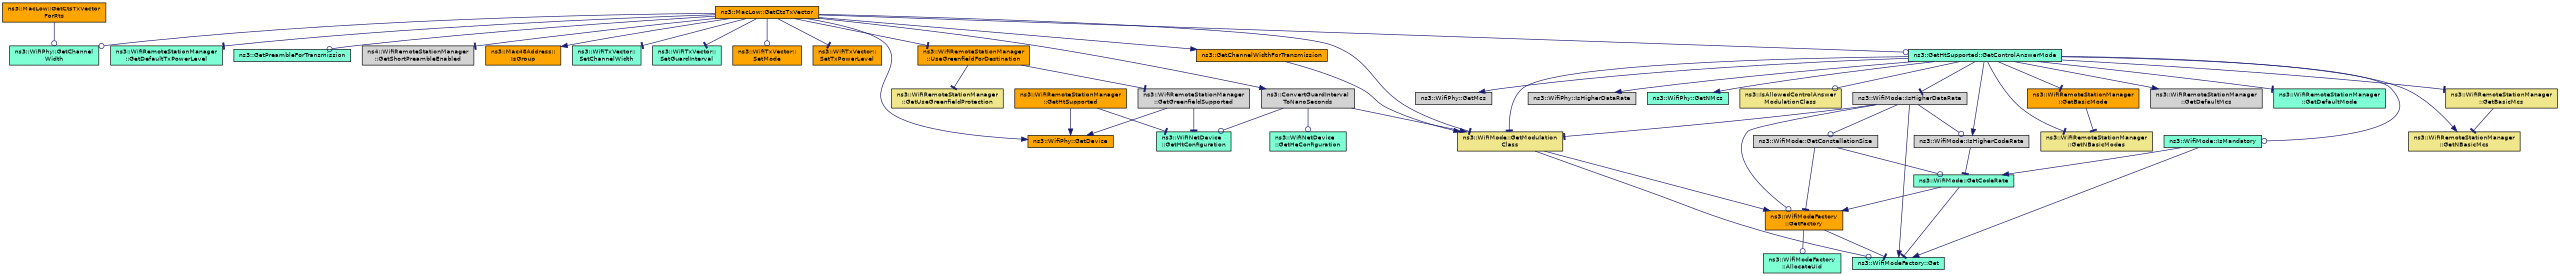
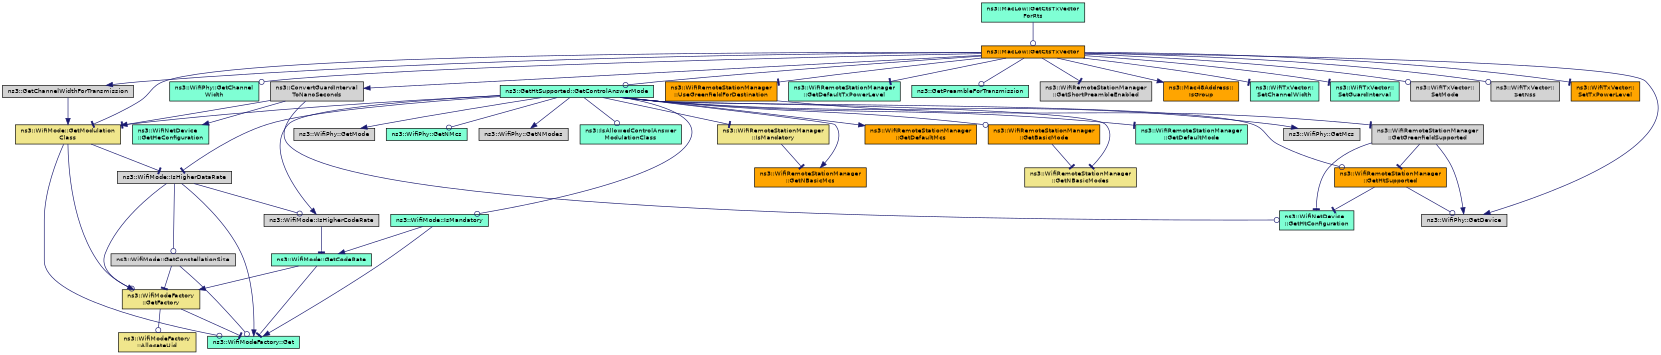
(54, 13) -> (1033, 13)
(54, 31) -> (1033, 31)
(418, 56) -> (1096, 91)
(767, 56) -> (1445, 91)
(1262, 56) -> (68, 91)
(1827, 75) -> (504, 112)
(2029, 75) -> (884, 116)
none -> (1525, 91)
(947, 98) -> none
(1582, 98) -> (334, 134)
(1791, 98) -> (631, 134)
(2206, 98) -> (921, 134)
(2502, 98) -> (773, 134)
none -> (986, 107)
(1308, 117) -> (264, 107)
(1071, 118) -> (1428, 199)
(1721, 122) -> (124, 157)
none -> (524, 134)
(1071, 141) -> (1464, 220)
(2464, 141) -> (810, 177)
none -> (1410, 155)
(1887, 161) -> (214, 298)
(1804, 220) -> (161, 299)
(1802, 263) -> (157, 342)
